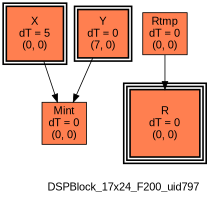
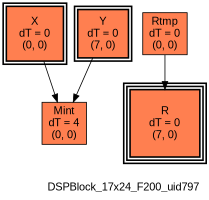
(35, 34) -> (35, 34)
(64, 123) -> (64, 123)
(165, 123) -> (165, 123)
